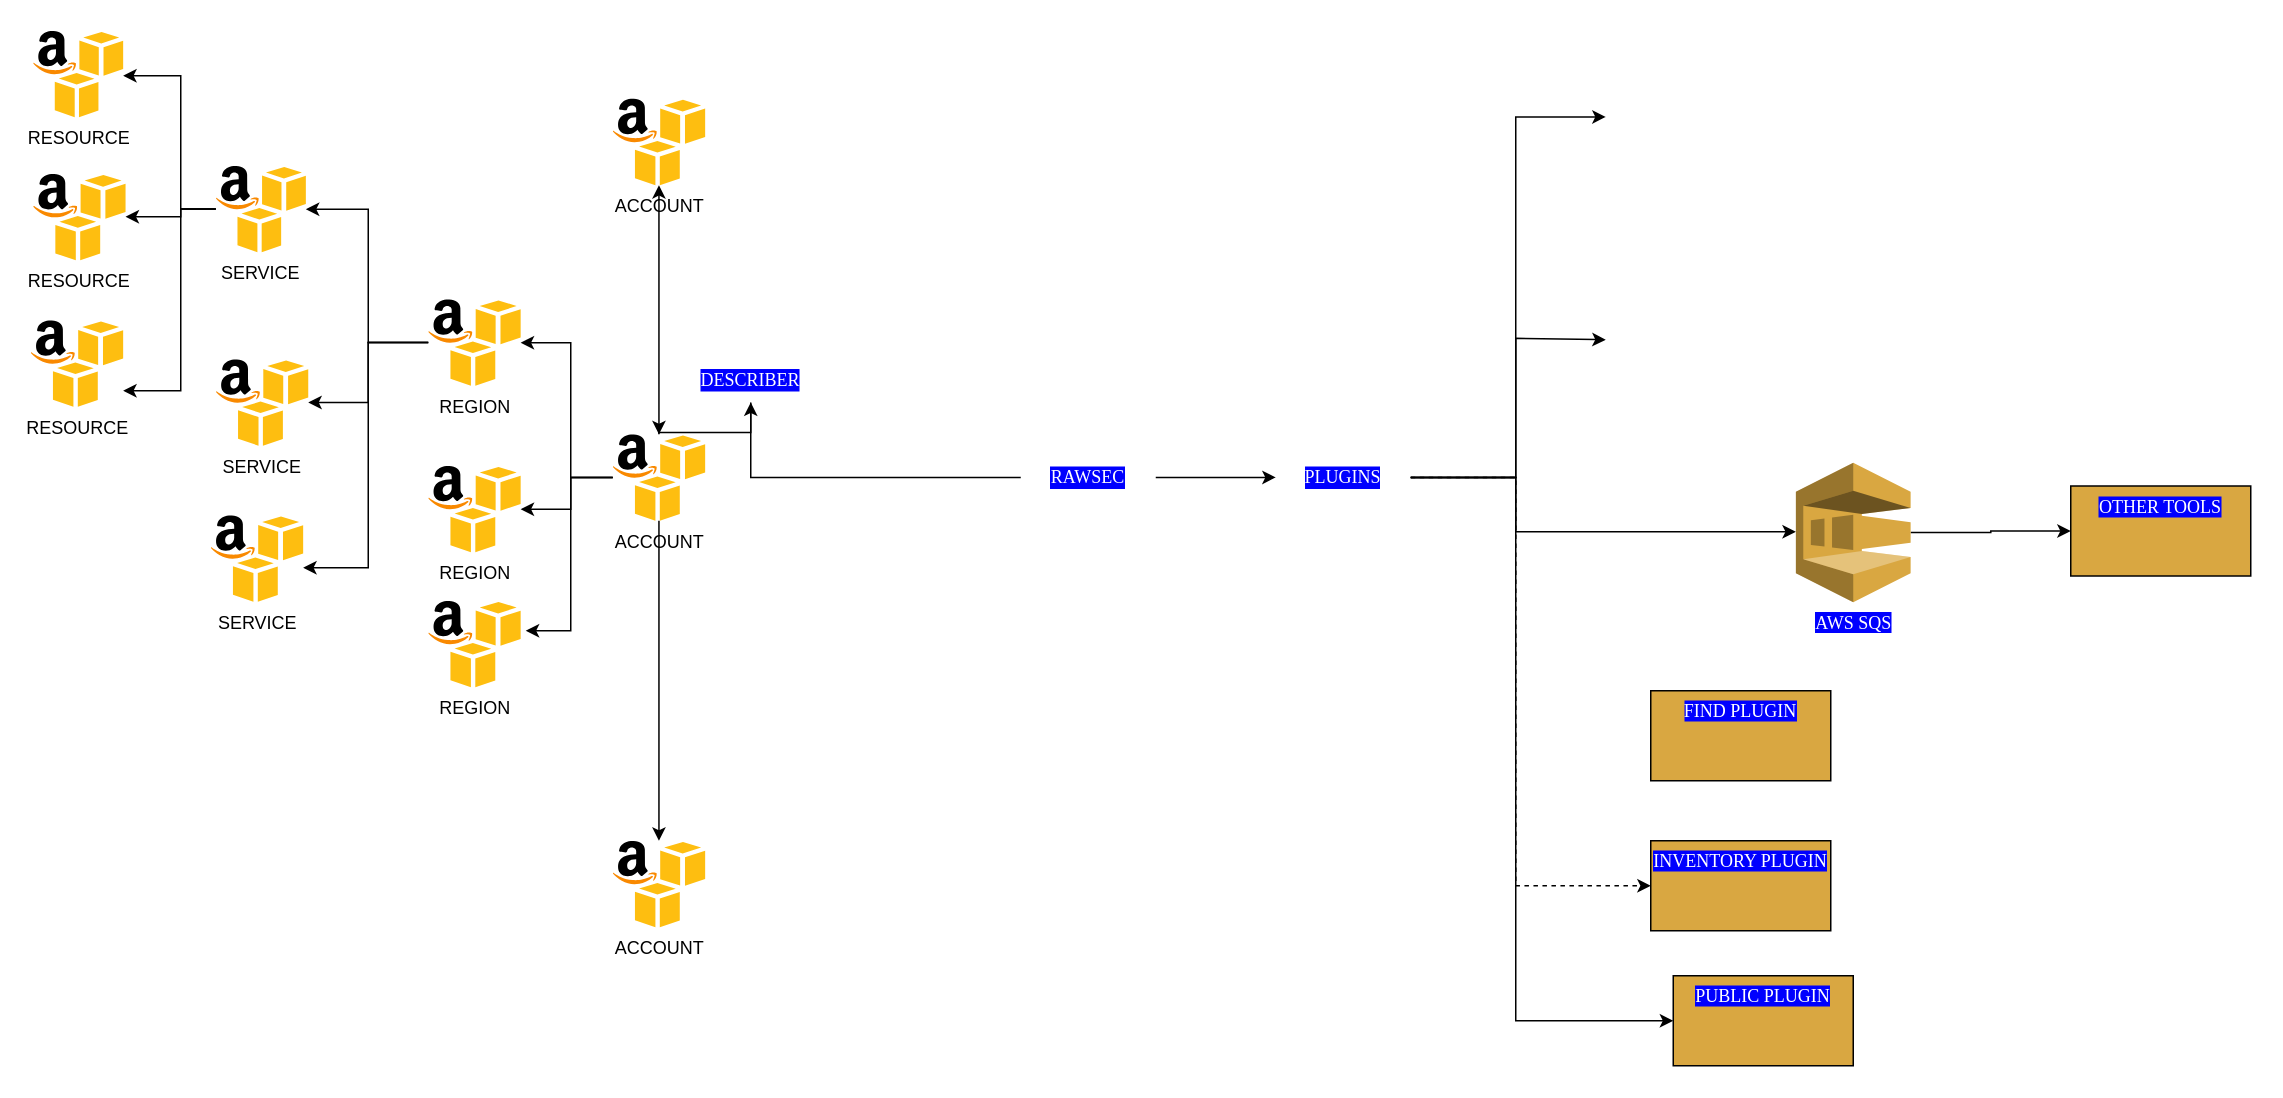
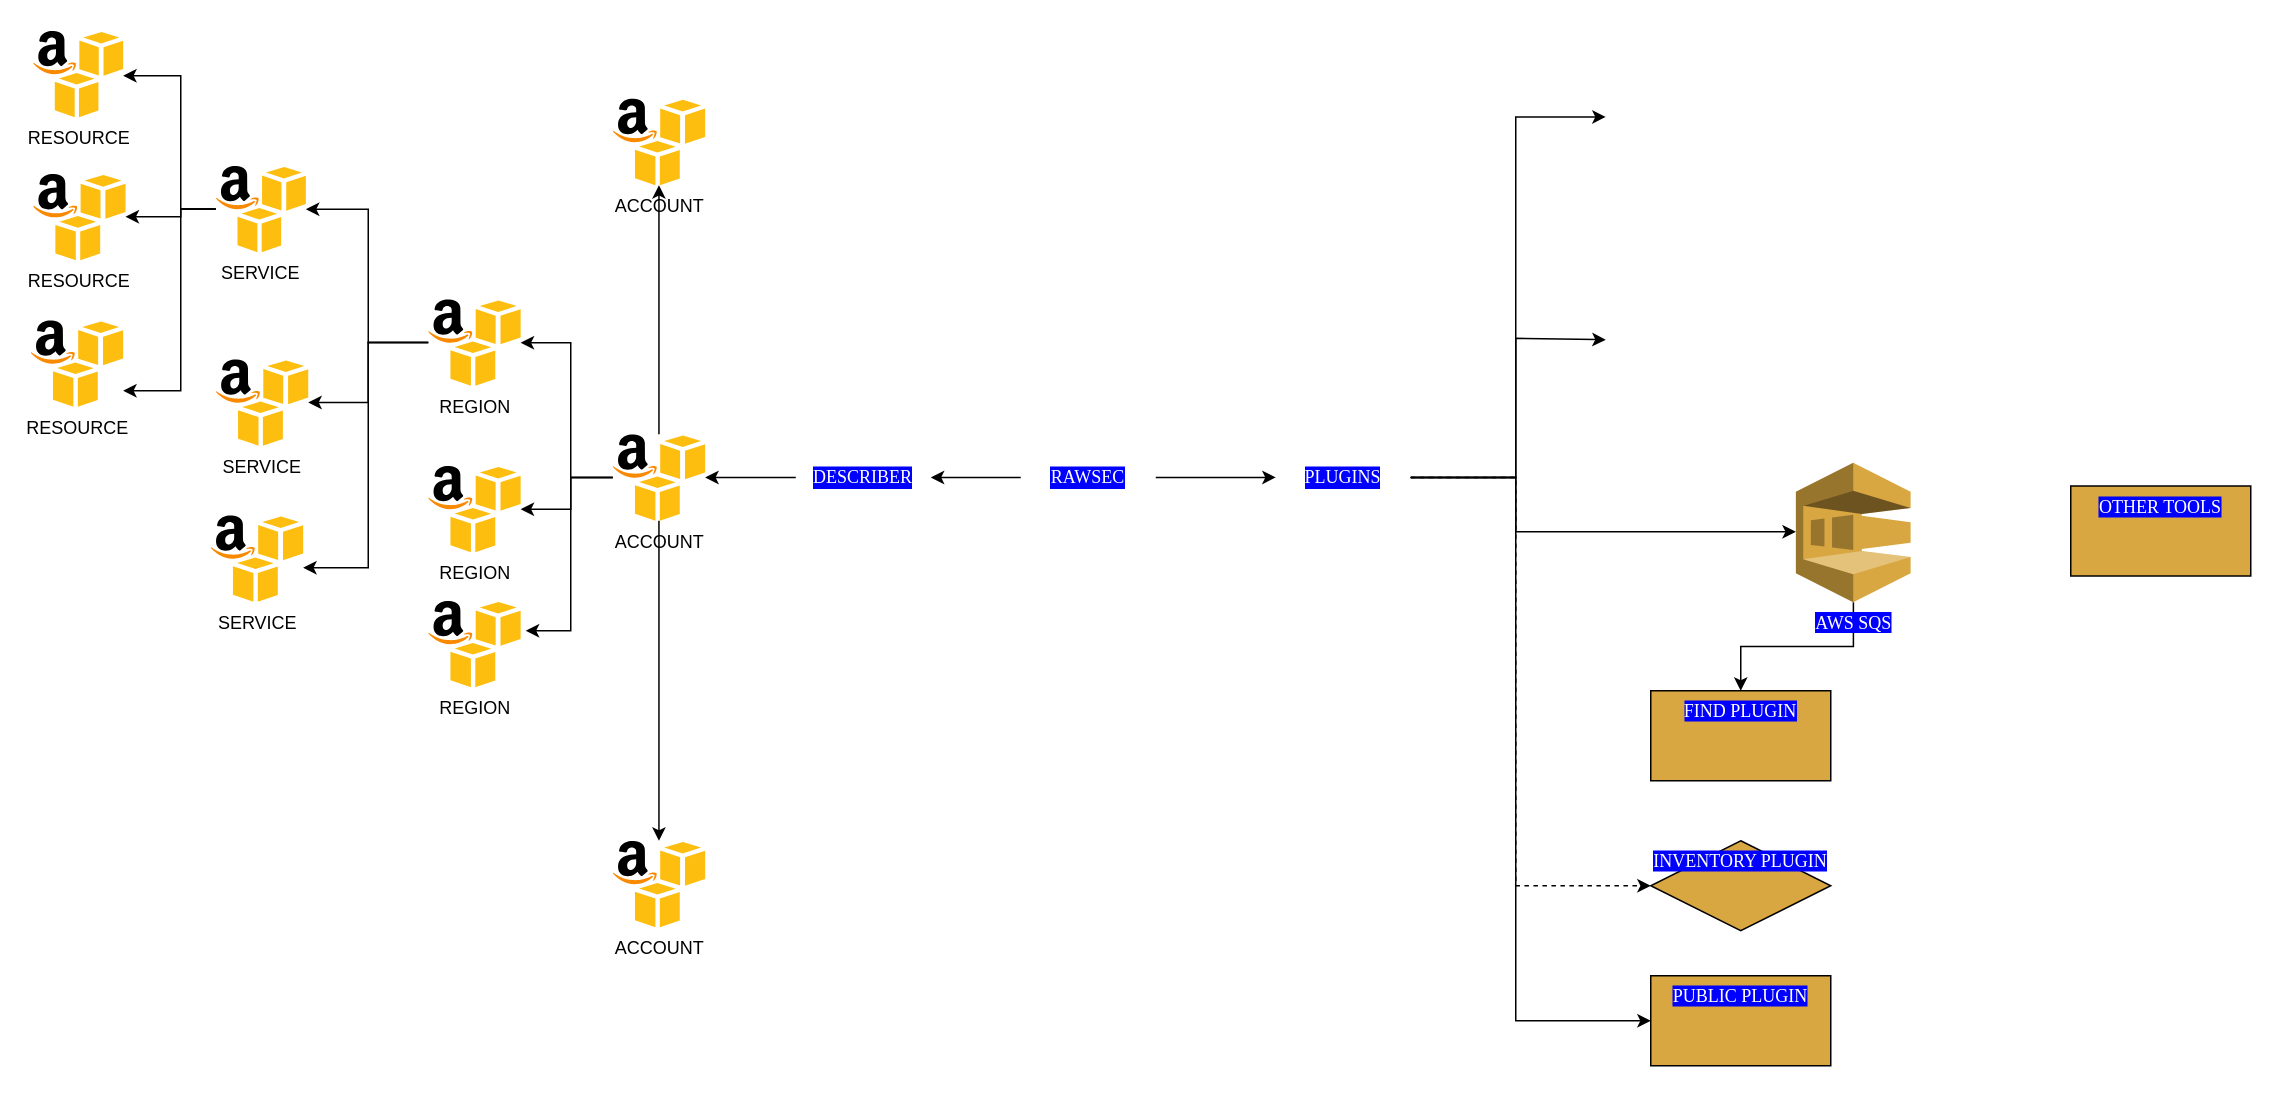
(751, 380) -> (863, 477)
(1986, 533) -> (1788, 647)
(1741, 886) -> (1741, 886)
(1763, 1021) -> (1741, 1021)
